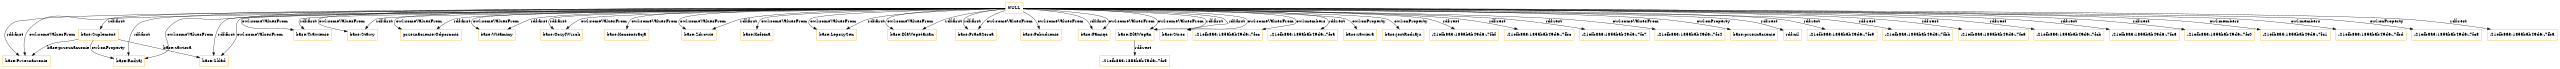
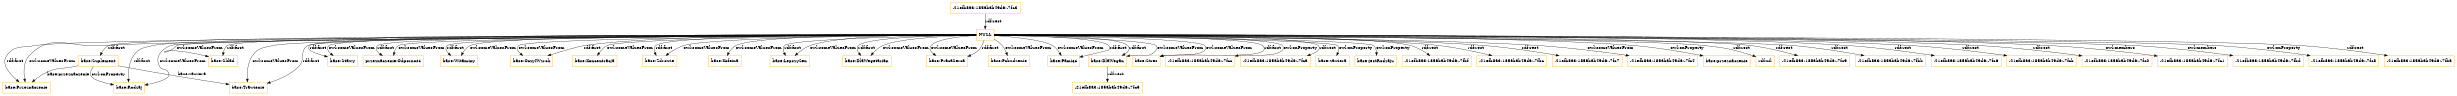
(1565, 10) -> (985, 20)
(1311, 21) -> (1300, 48)
(158, 48) -> (172, 75)
